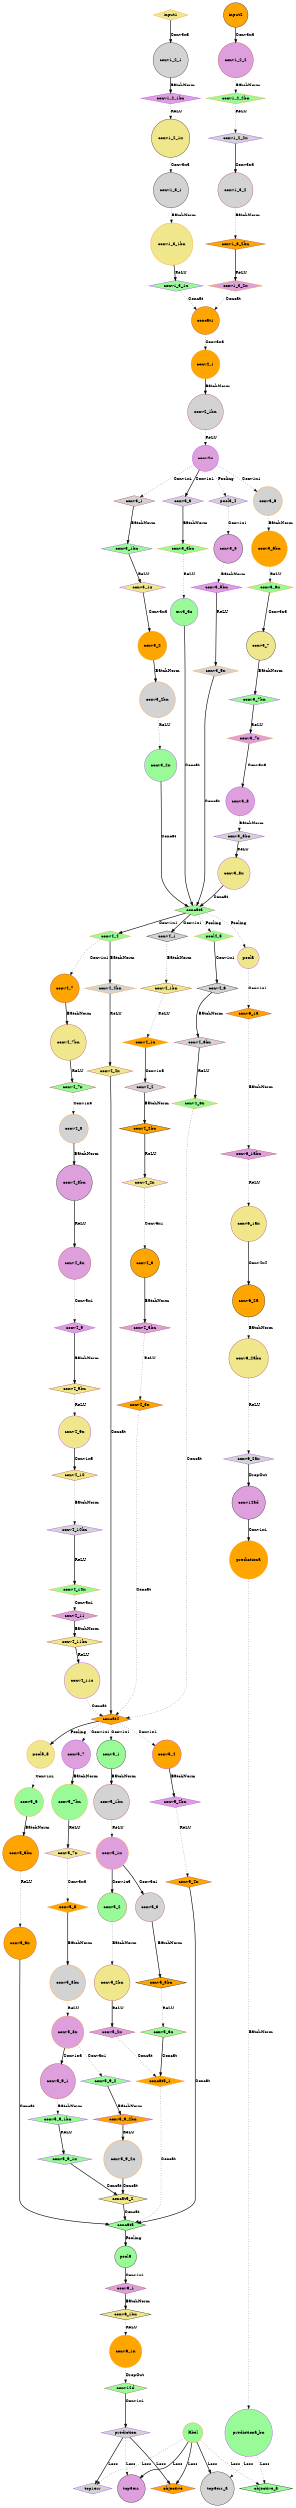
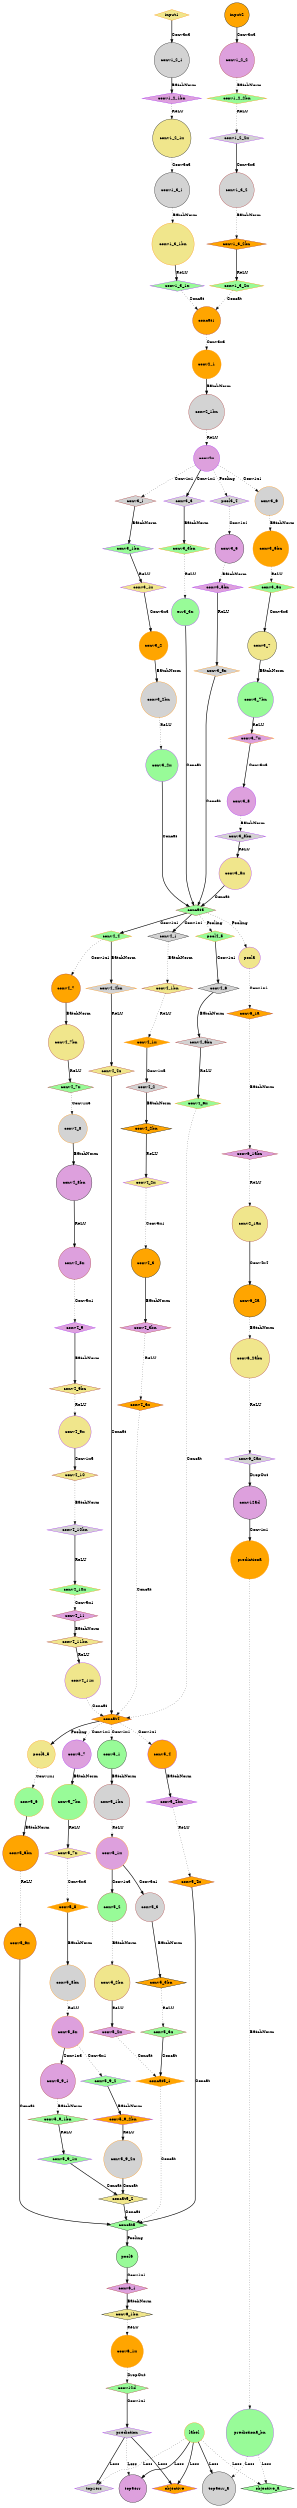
(235, 286) -> (237, 286)
(254, 700) -> (256, 700)
(249, 1224) -> (250, 1224)
(58, 2119) -> (58, 2119)
